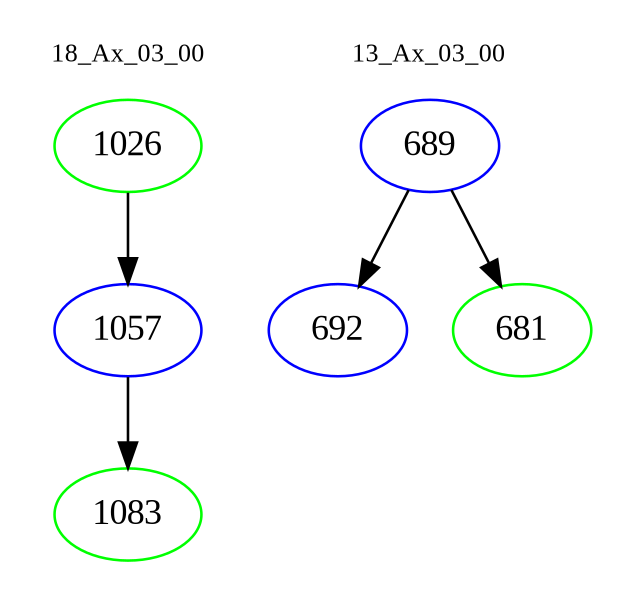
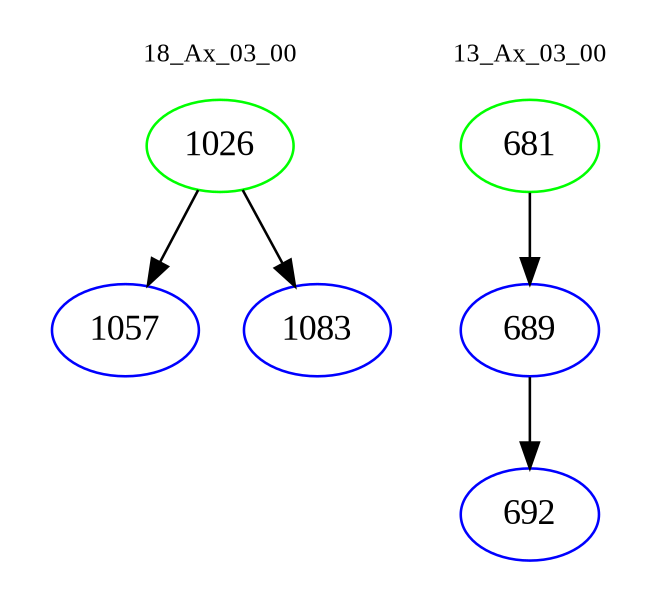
(470, 227) -> (530, 225)
(128, 410) -> (263, 227)
(128, 515) -> (317, 330)
